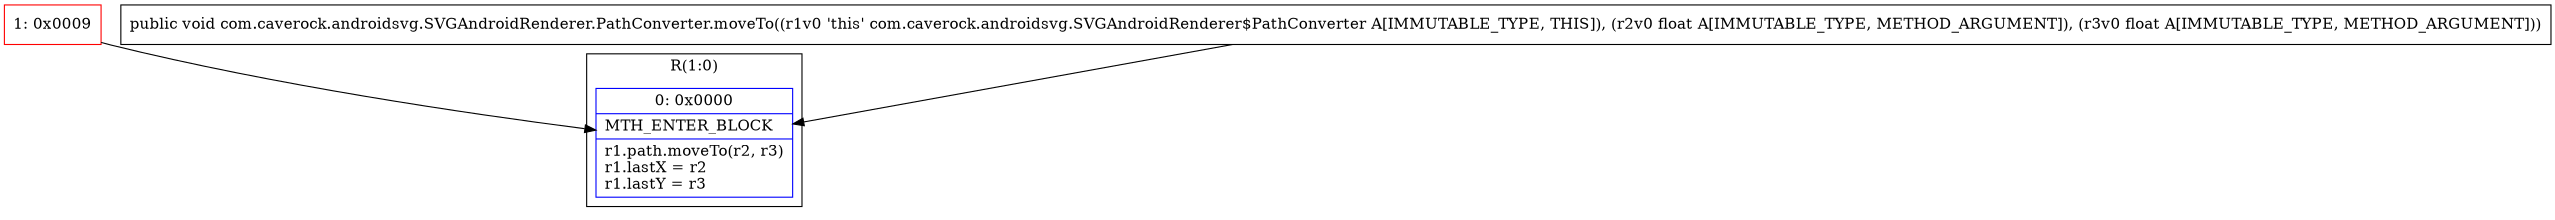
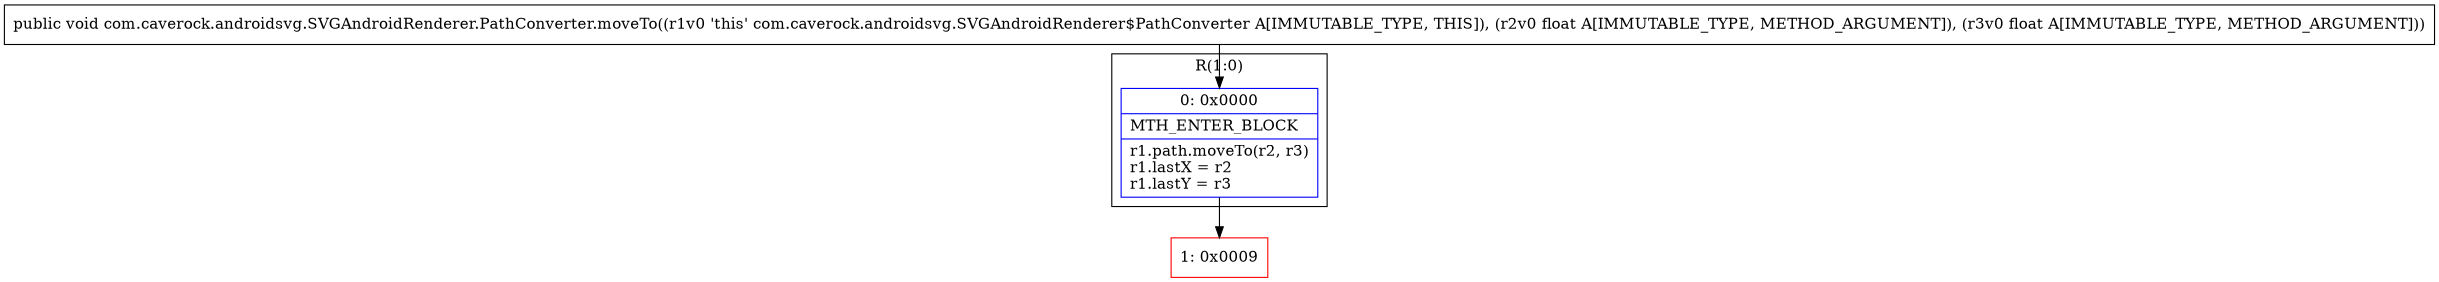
(342, 92) -> (1219, 213)
